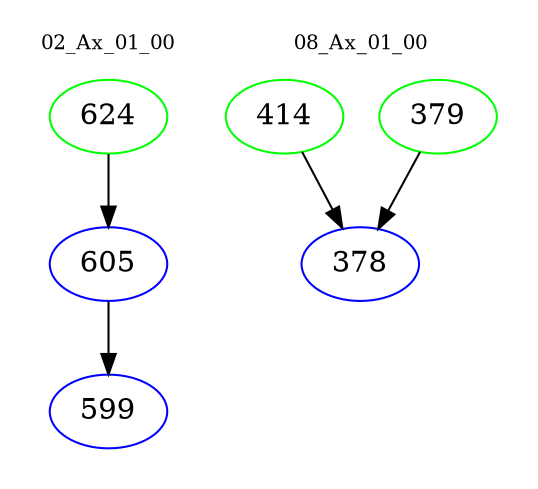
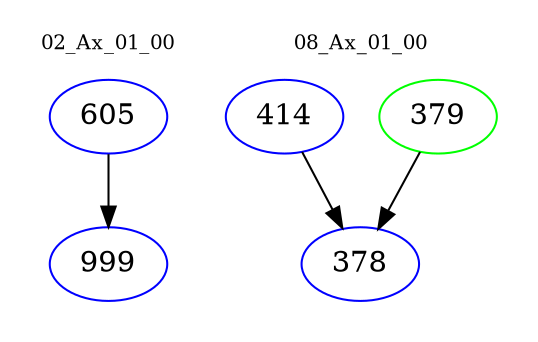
(109, 117) -> none
(285, 117) -> (285, 117)
(109, 411) -> (109, 264)
